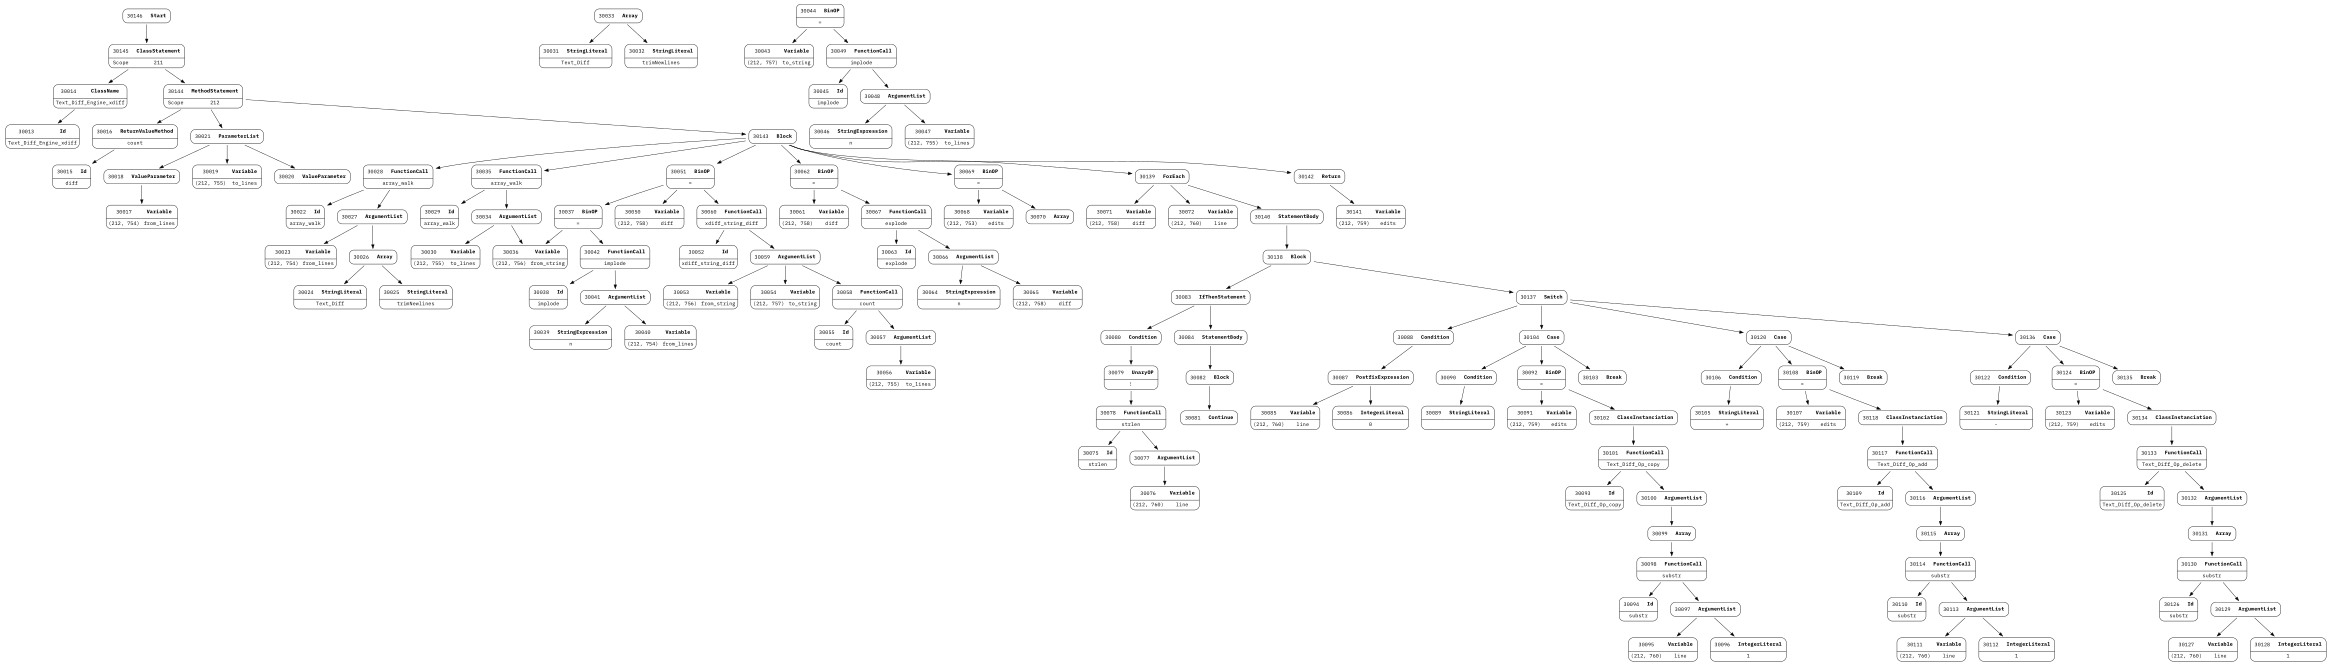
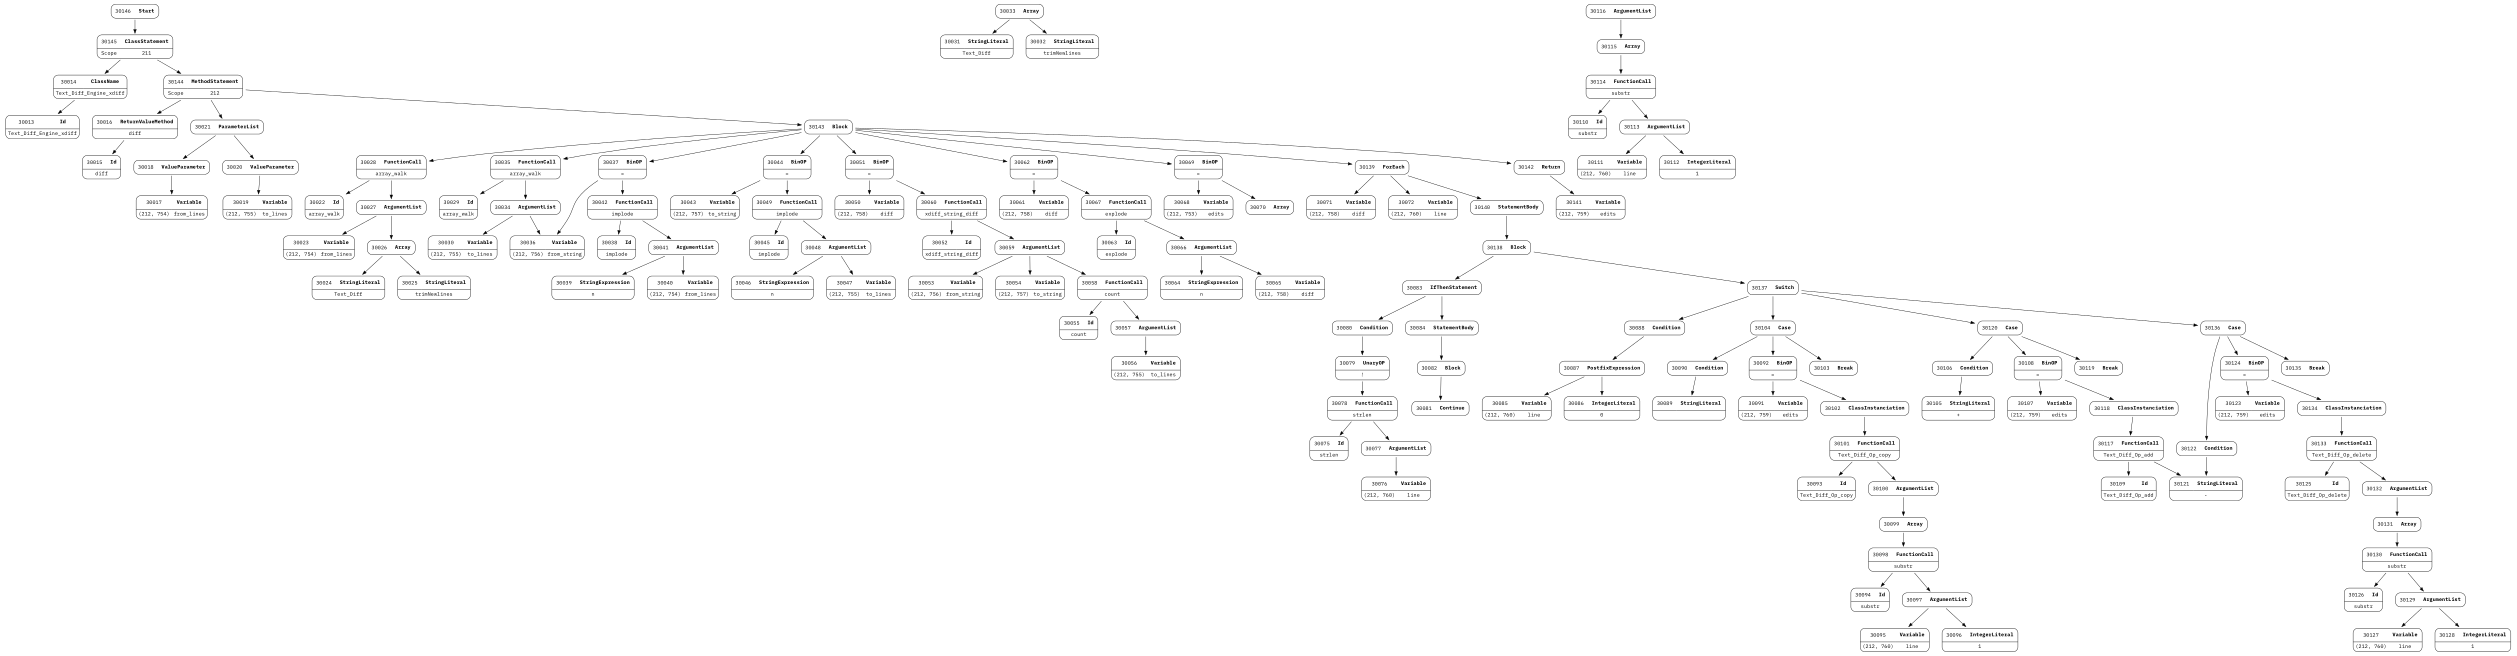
(135, 143) -> (135, 133)
none -> (812, 143)
(227, 152) -> (259, 183)
(636, 194) -> (727, 147)
(1922, 479) -> (2166, 468)
